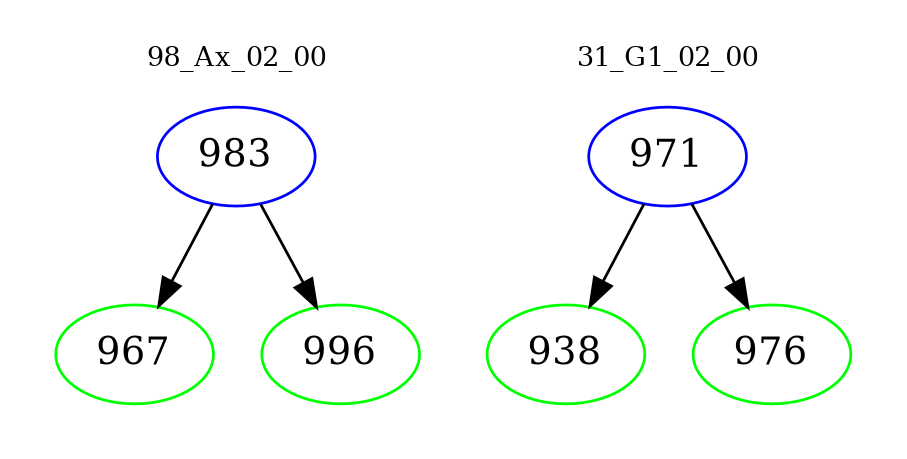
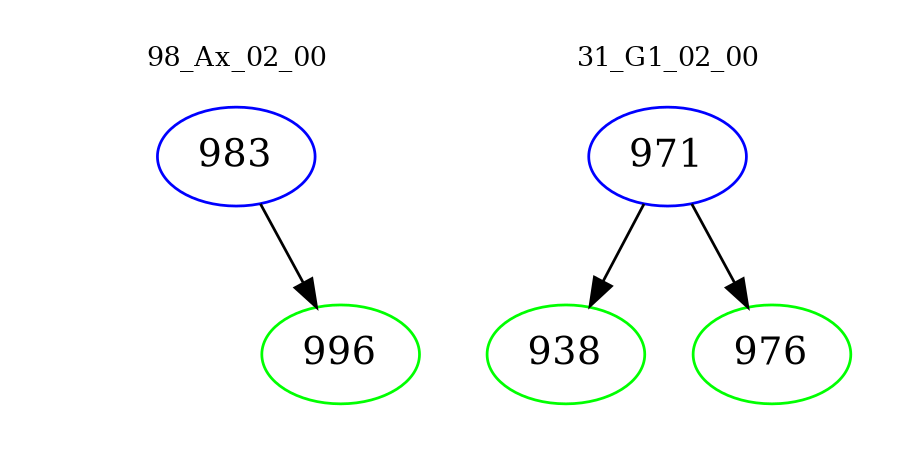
(135, 354) -> none
